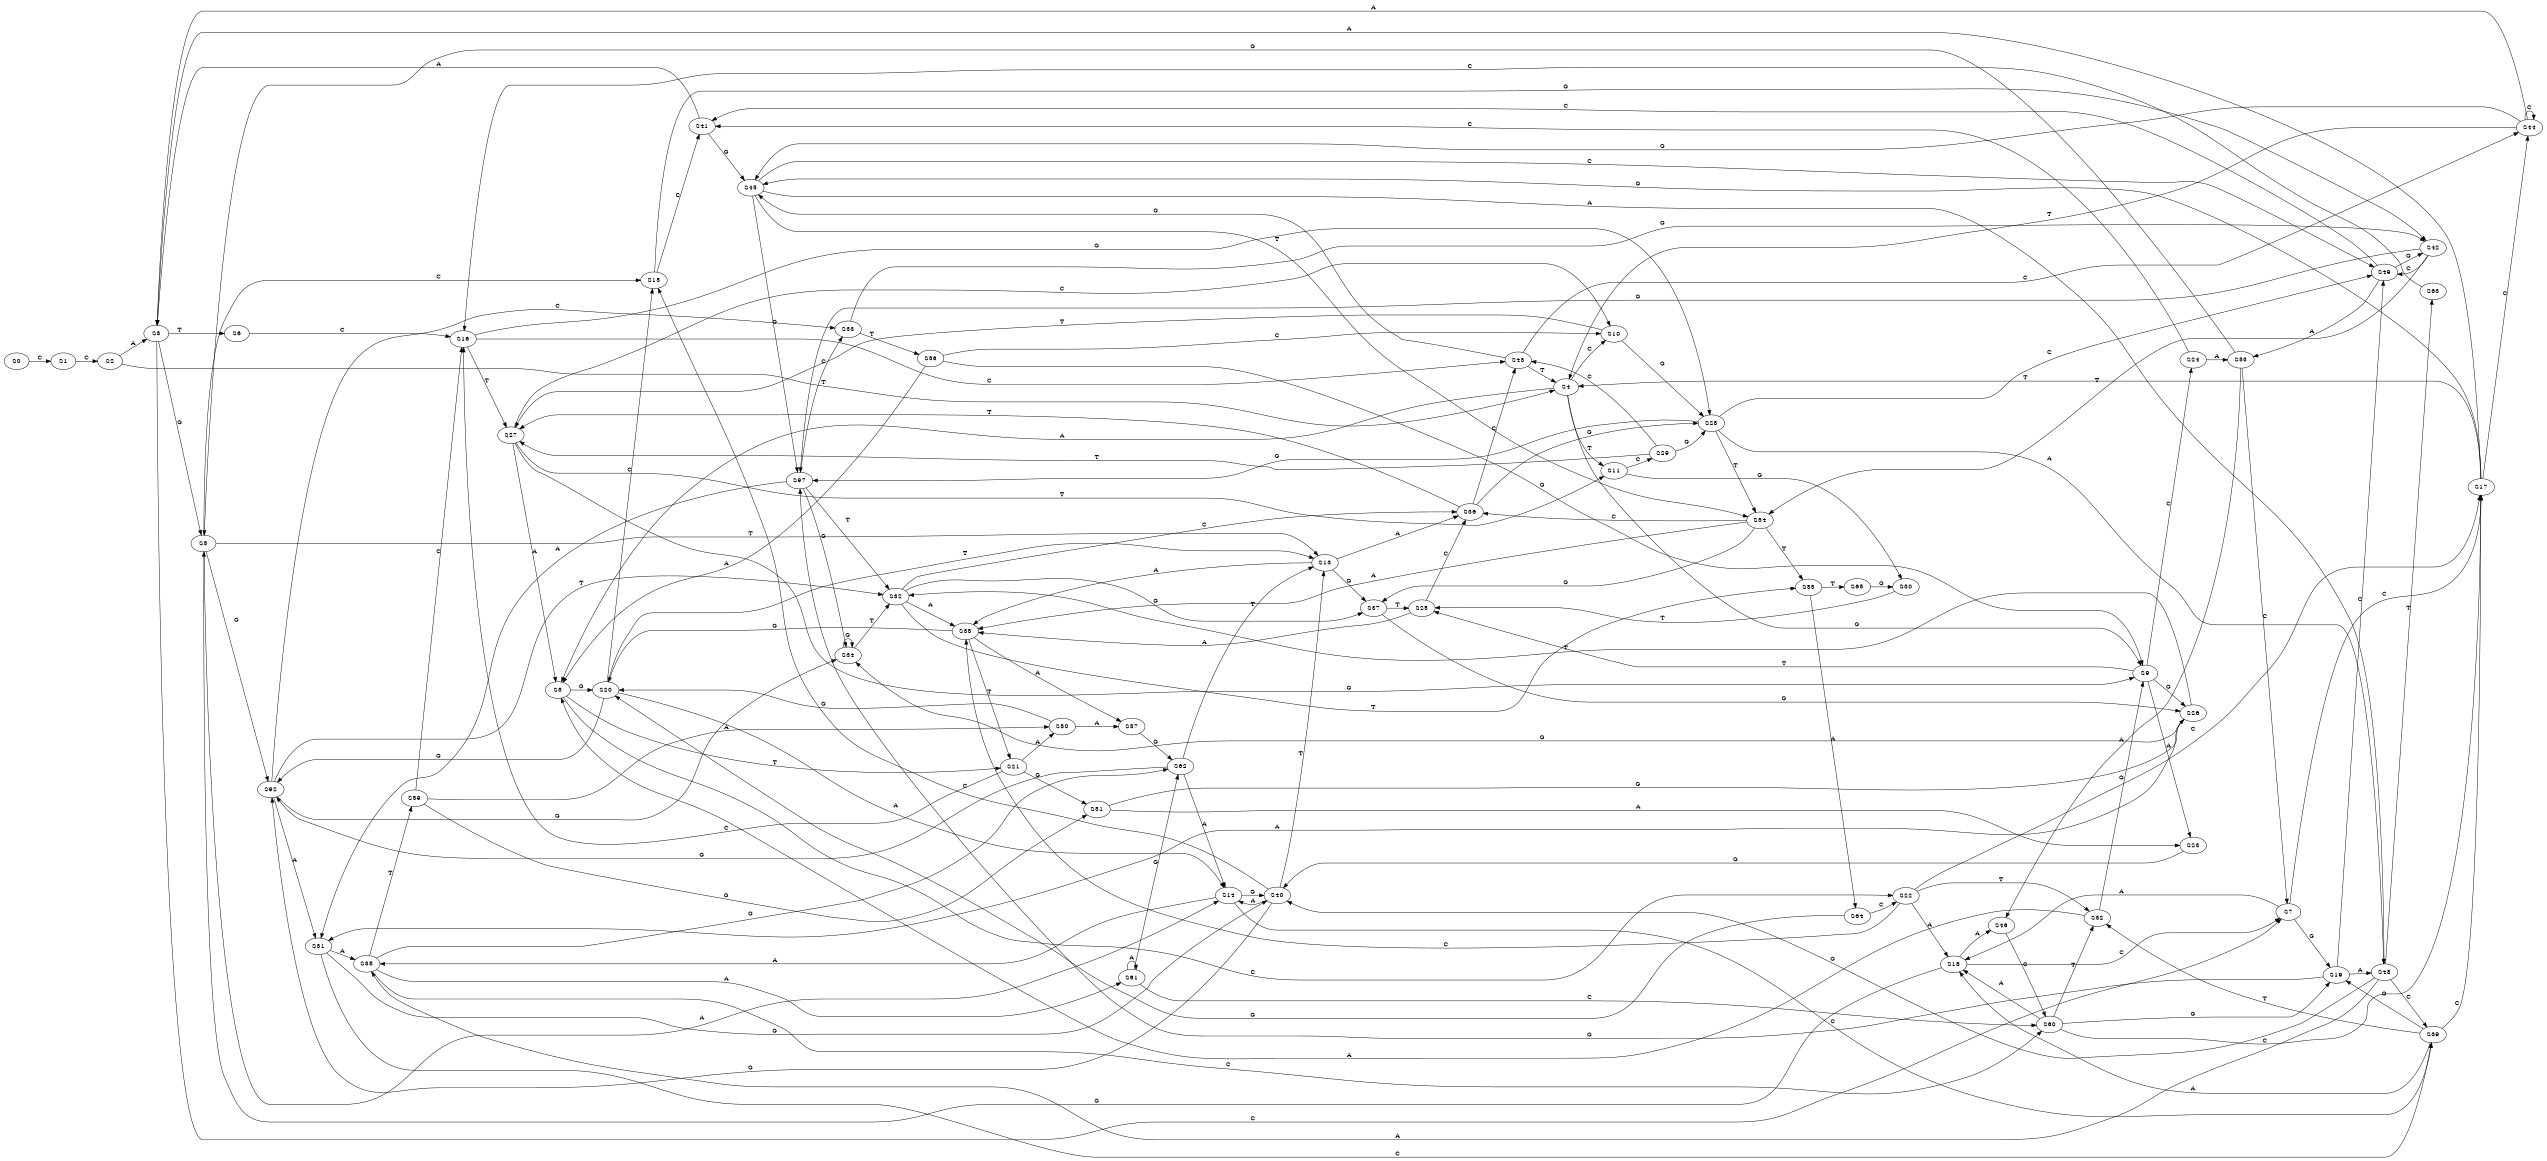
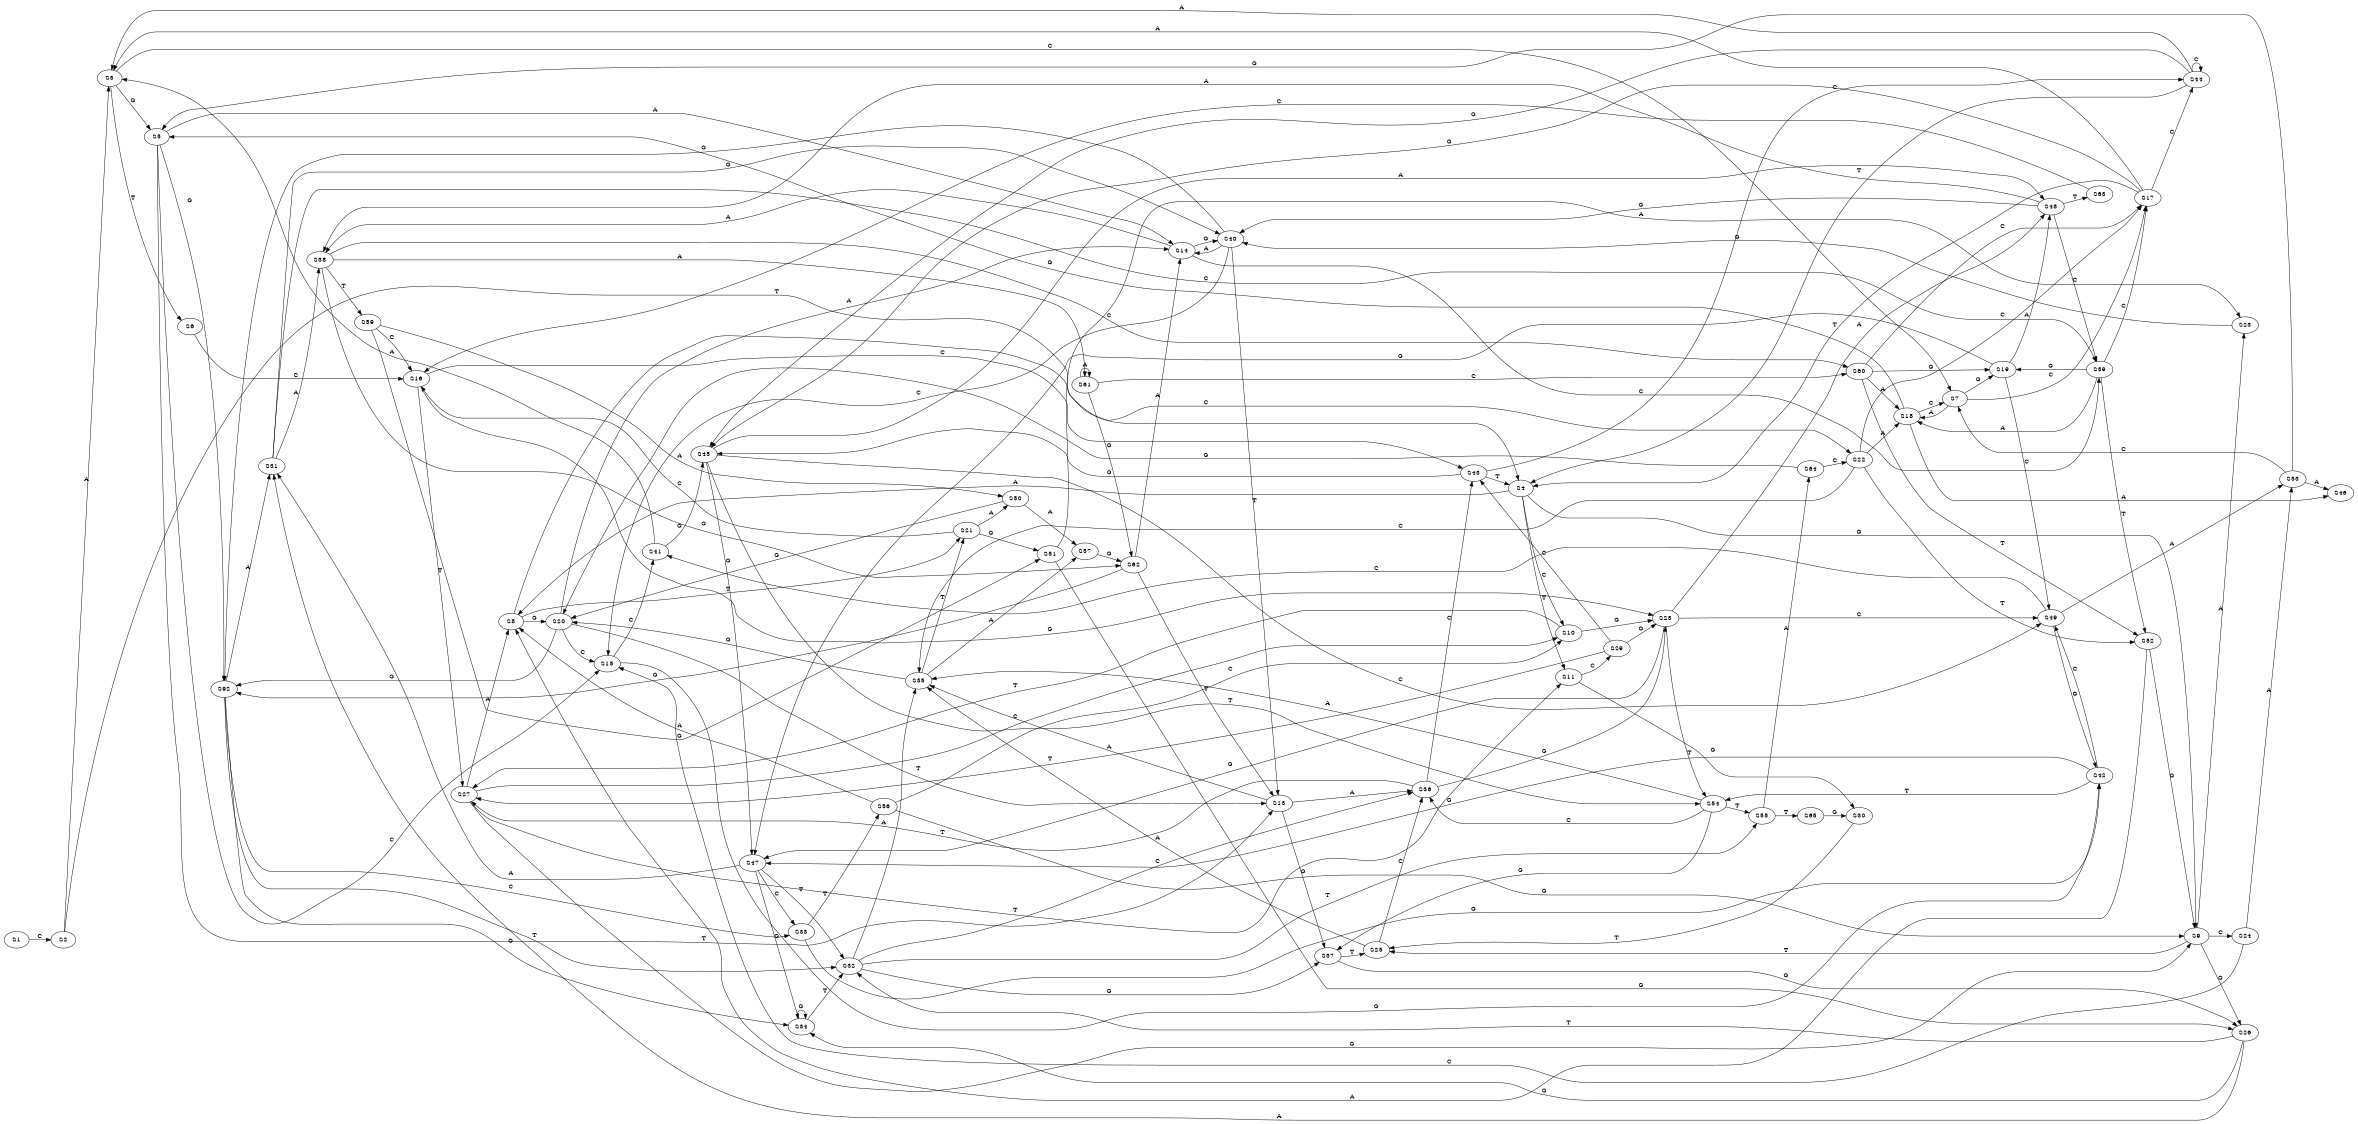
(1503, 128) -> (1323, 1065)
(17, 361) -> none
(799, 481) -> (753, 863)
(2026, 972) -> none
